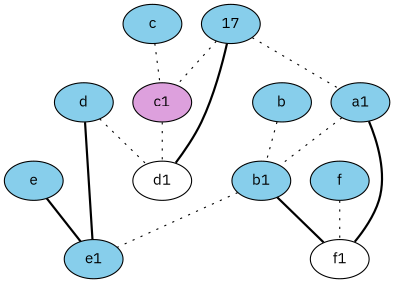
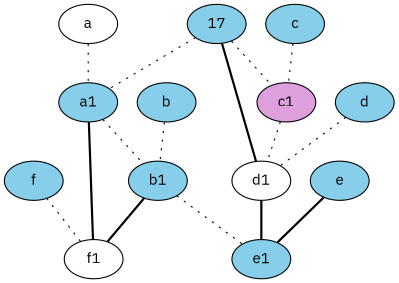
none -> (88, 24)
(89, 181) -> (261, 220)
